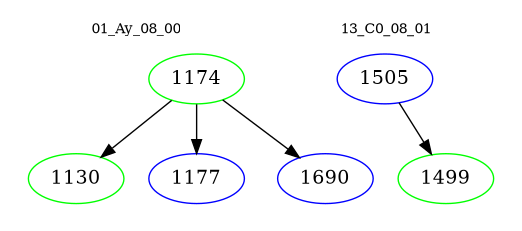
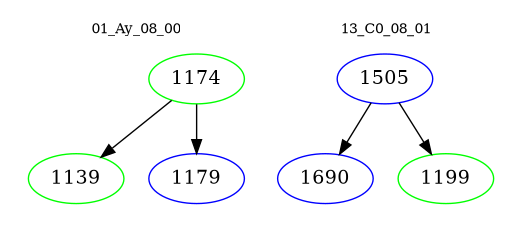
(247, 118) -> (359, 122)
(76, 179) -> (76, 179)
(197, 179) -> (197, 179)
(446, 179) -> (446, 179)
